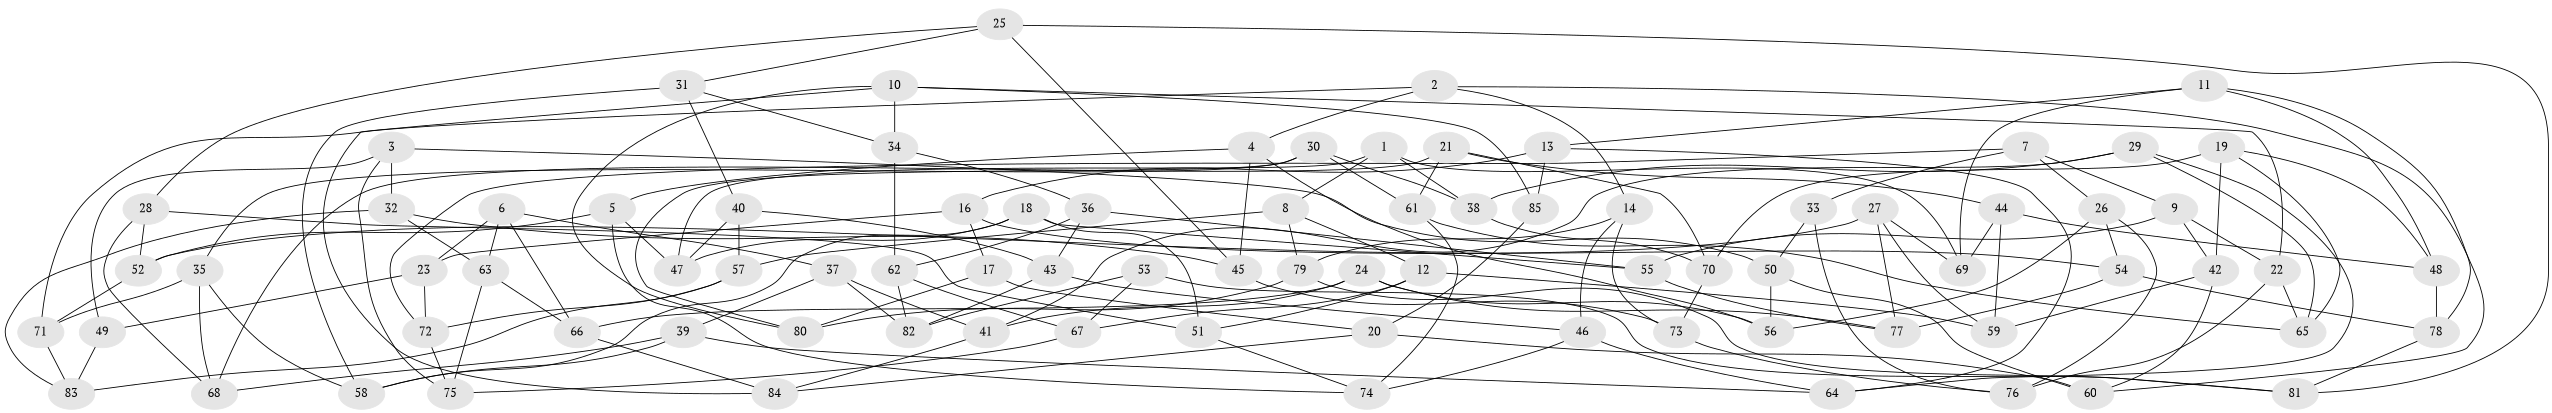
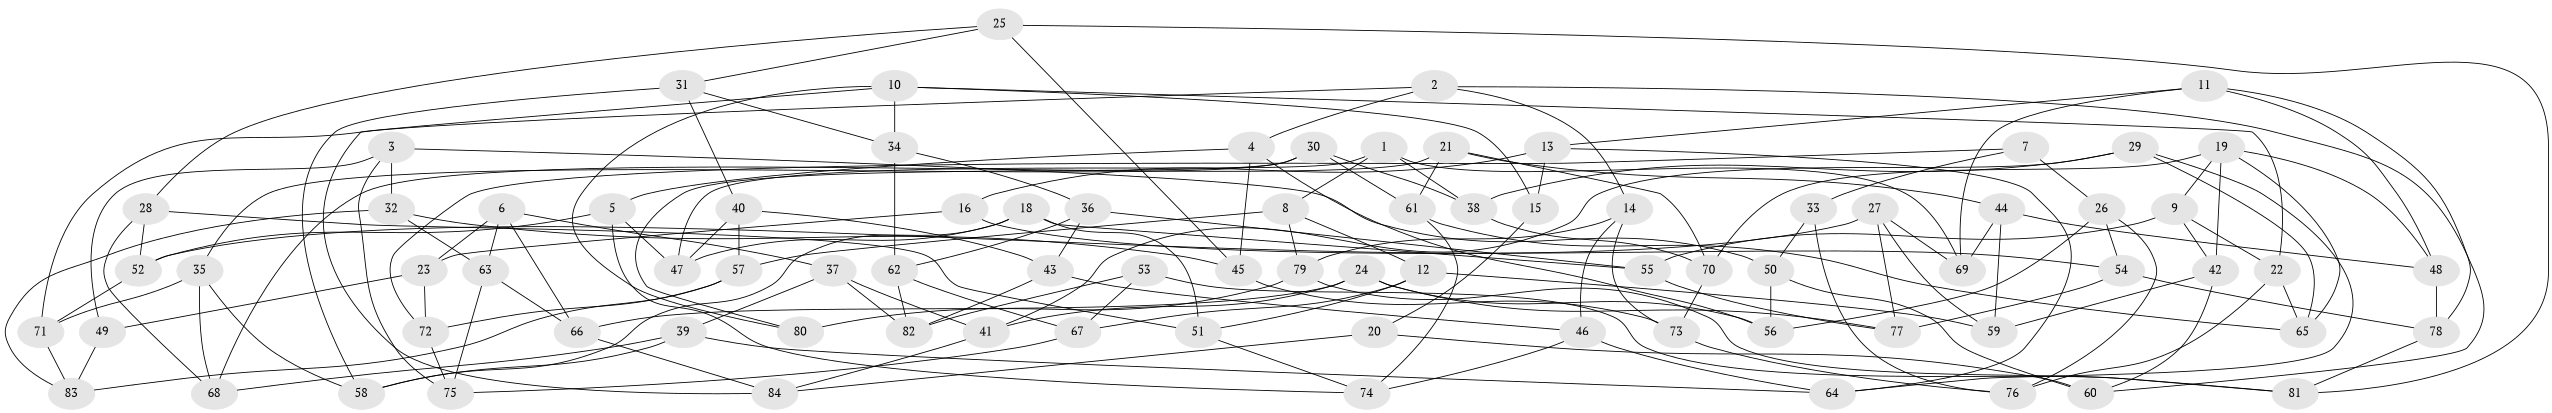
(2100, 178) -> (2194, 183)
(1536, 209) -> (1536, 209)
(989, 271) -> none
